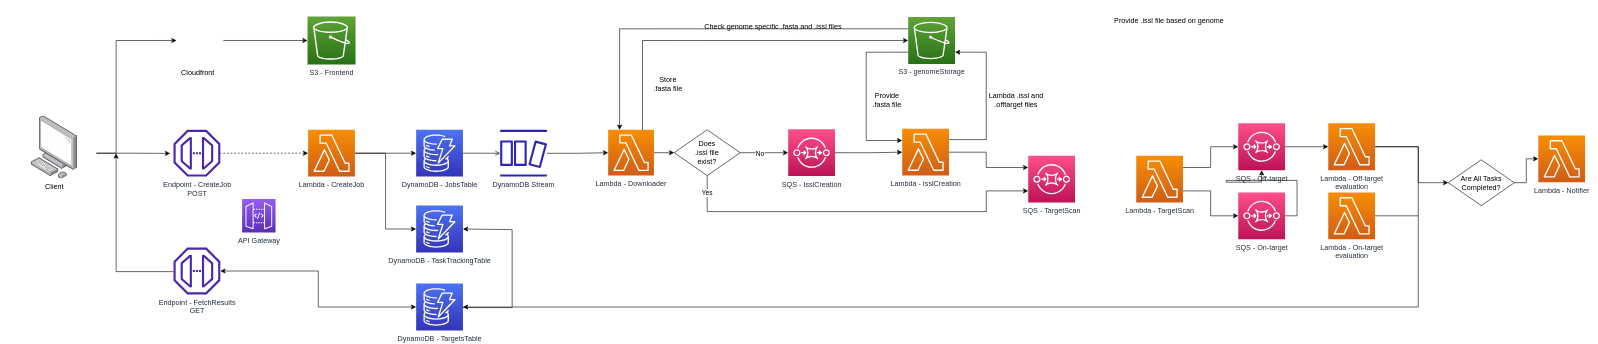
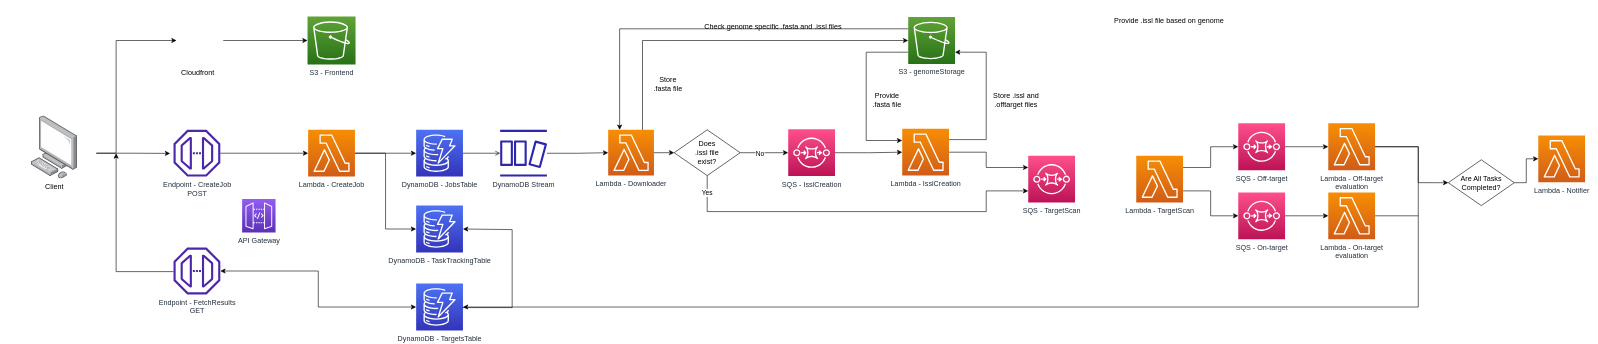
(1016, 101) -> (1016, 101)
(263, 153) -> (263, 153)
(1240, 180) -> (1322, 216)
